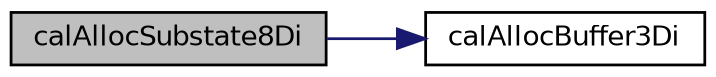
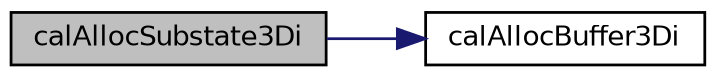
(169, 39) -> (169, 39)
